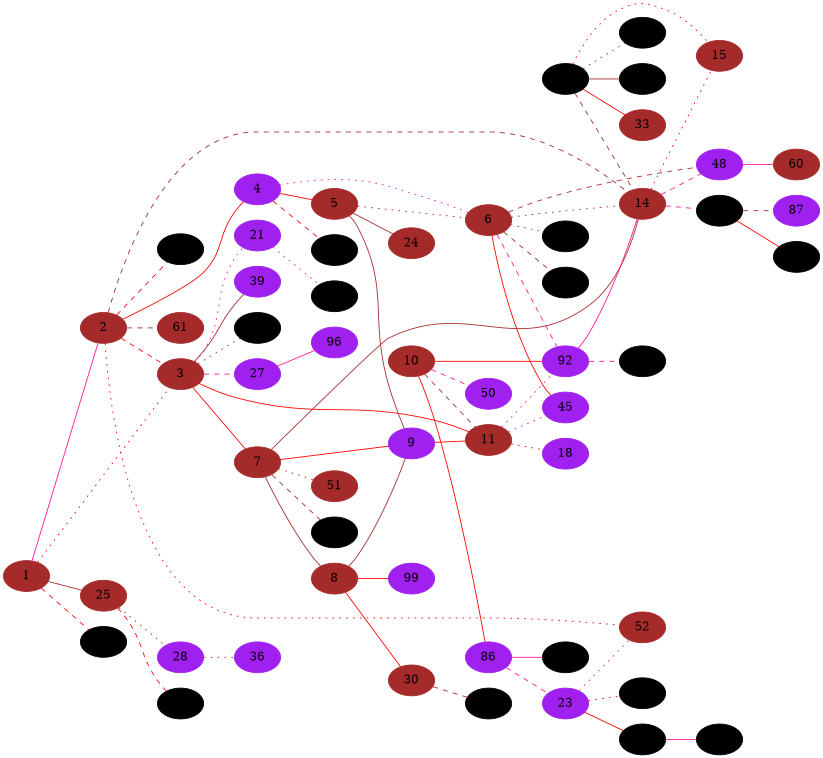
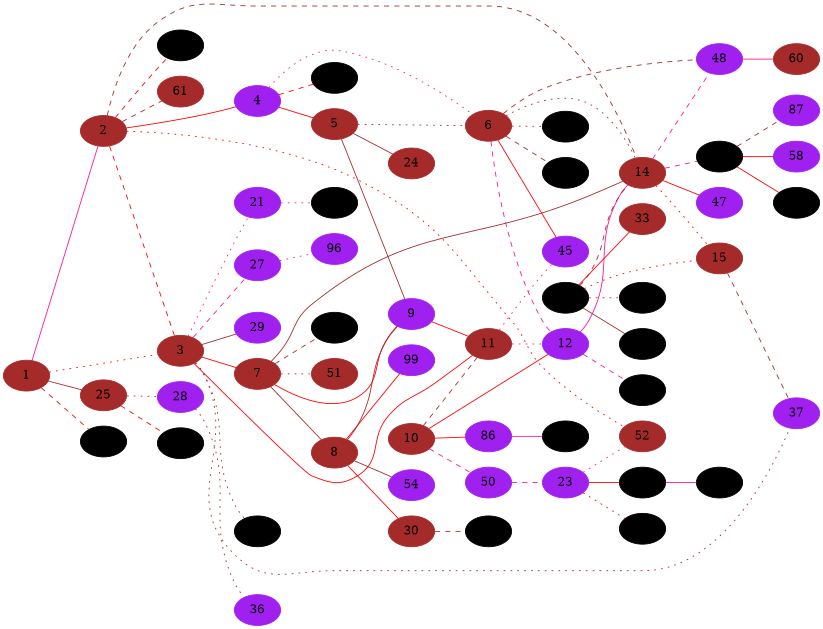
none -> (797, 157)
none -> (720, 203)
(258, 282) -> (258, 328)
(296, 358) -> (296, 257)
(566, 361) -> (566, 344)
none -> (797, 413)
(566, 454) -> none
none -> (412, 485)
(527, 680) -> (527, 483)
